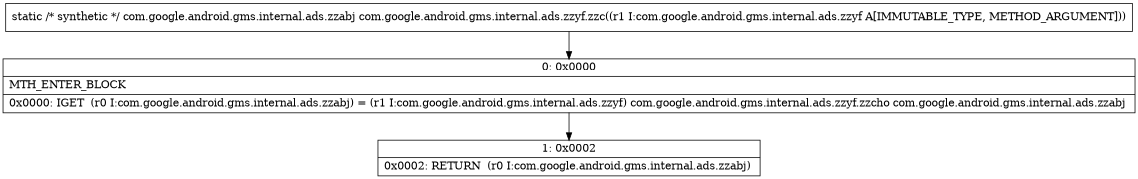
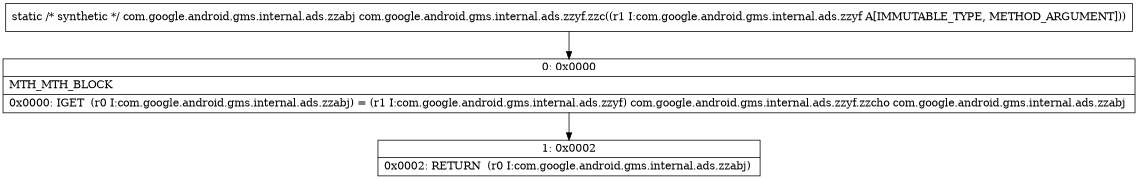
(68, 85) -> (61, 85)
